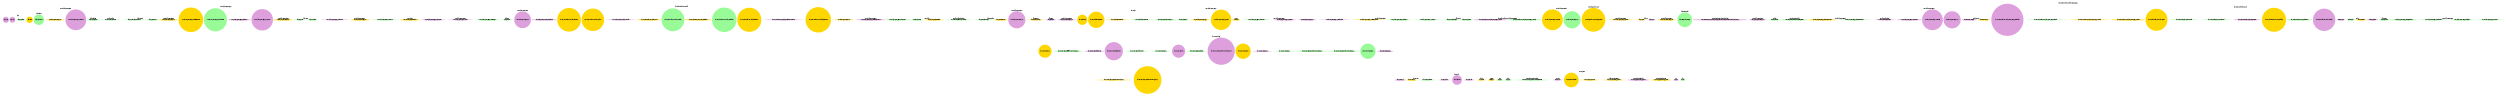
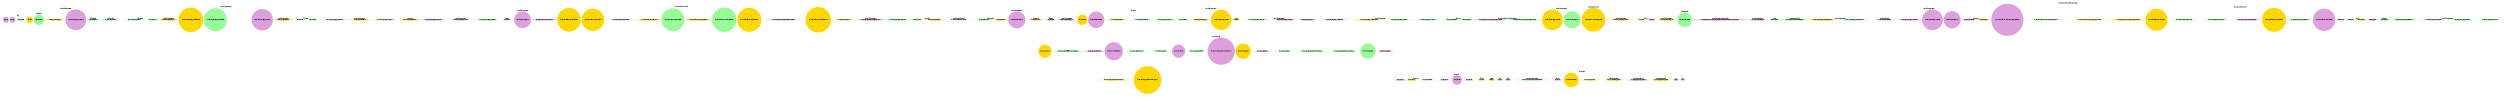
(239, 20) -> none
(1096, 20) -> (1096, 20)
